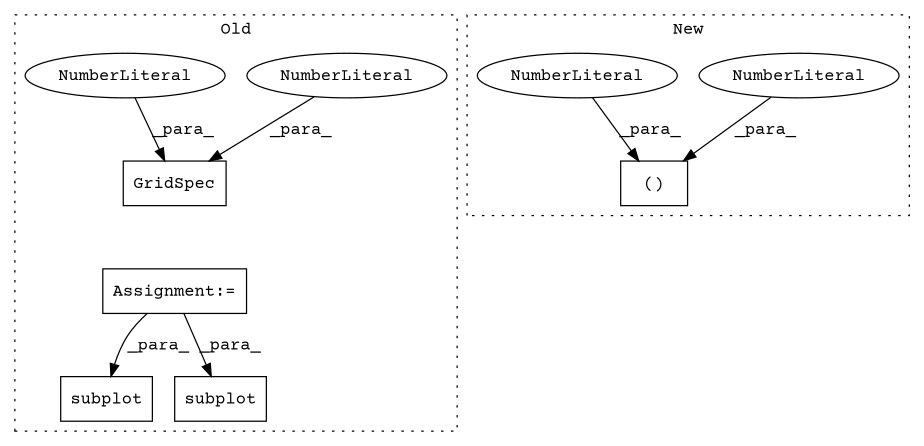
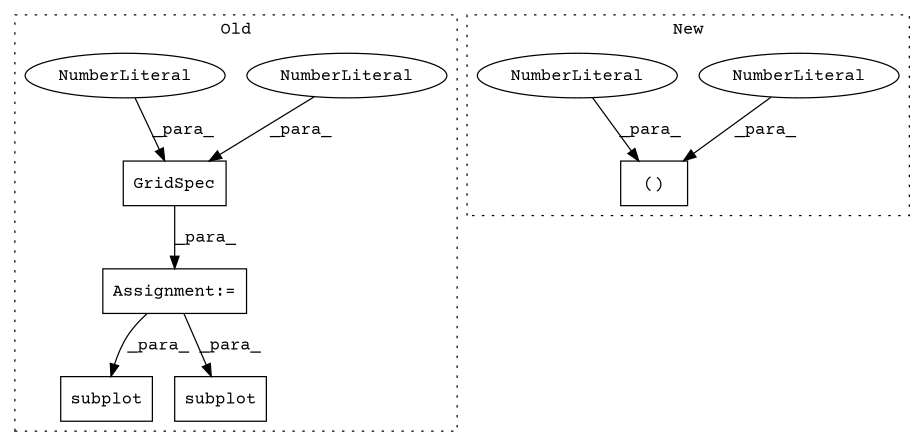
none -> (175, 231)
